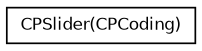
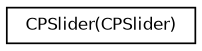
(101, 25) -> (101, 25)
